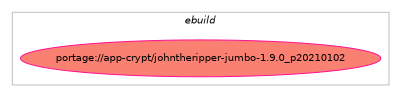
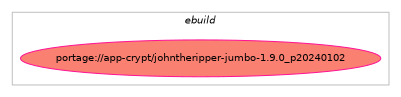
(201, 58) -> (201, 58)
